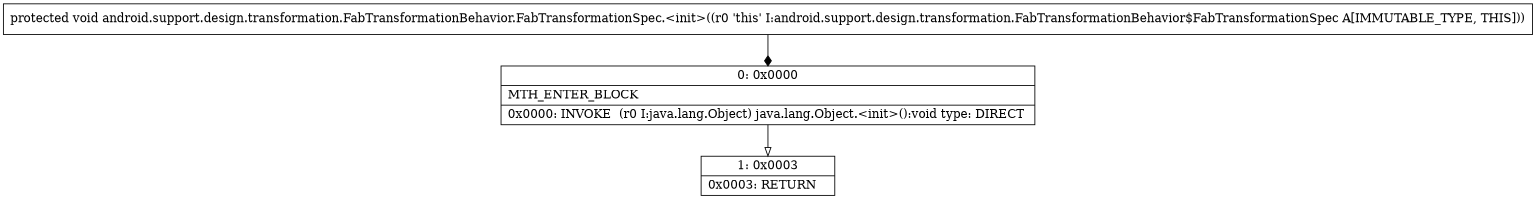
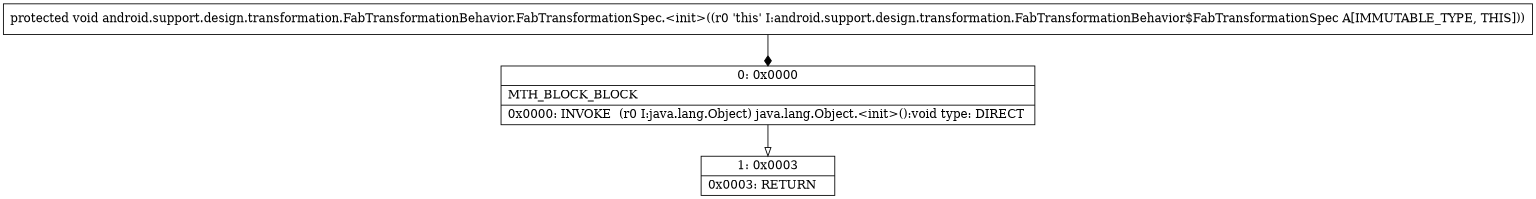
(573, 95) -> (573, 95)
